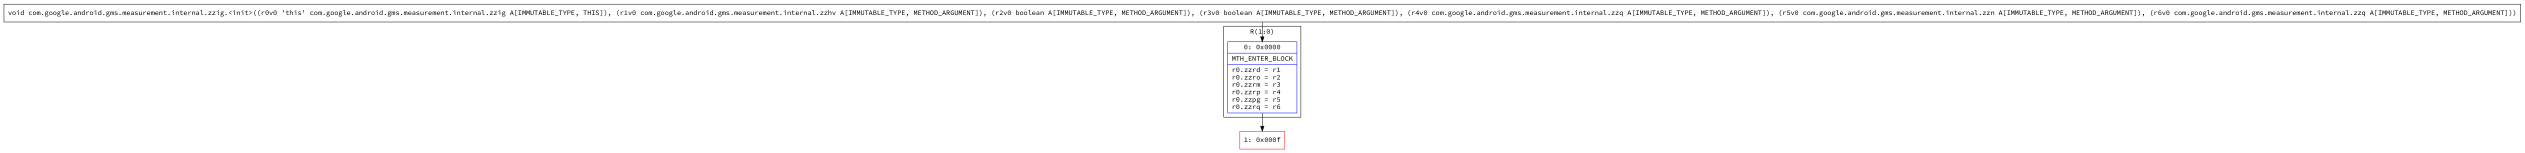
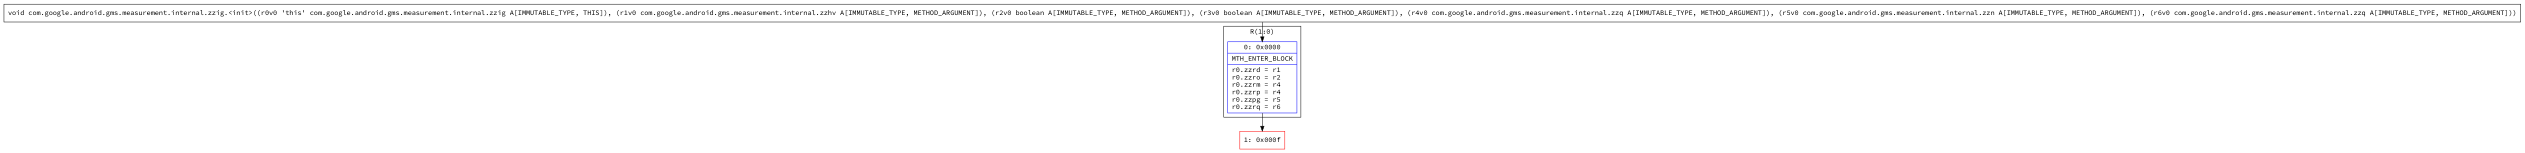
(1256, 85) -> (1256, 85)
